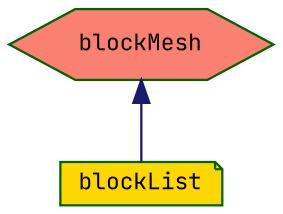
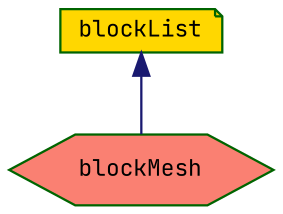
(141, 132) -> (141, 105)
